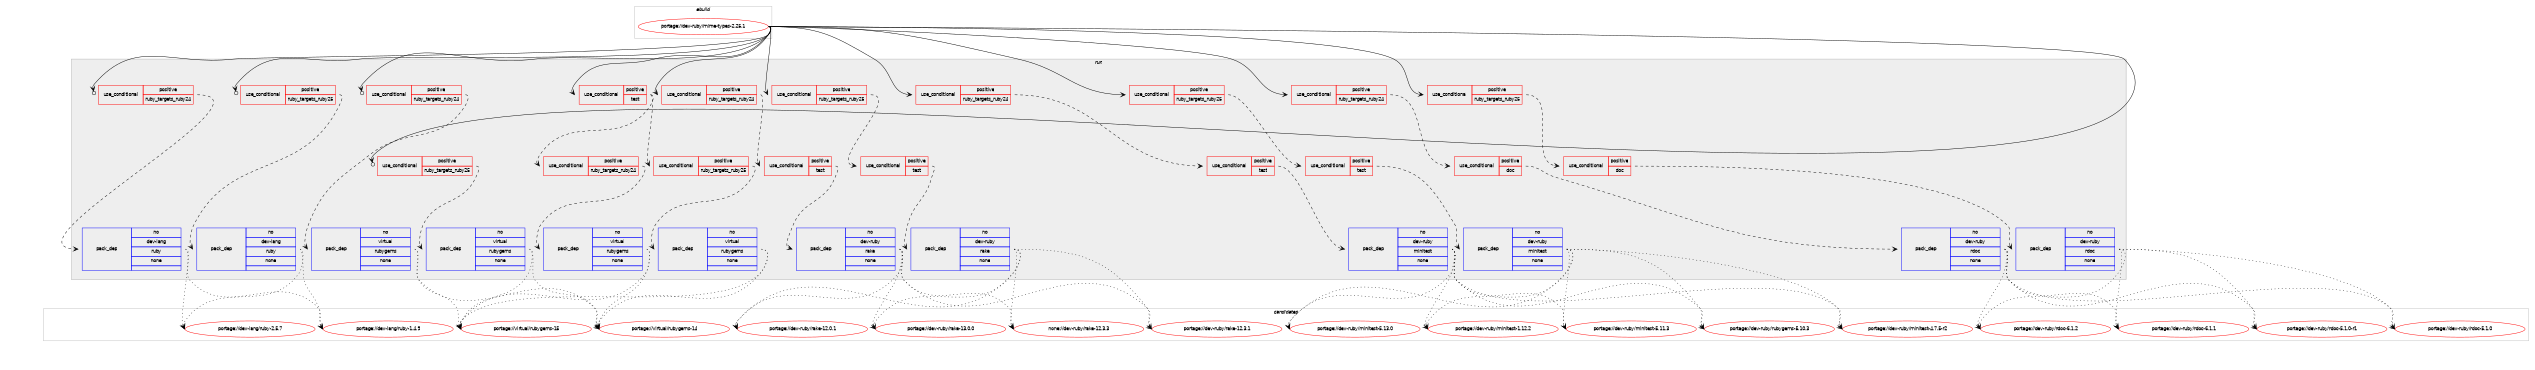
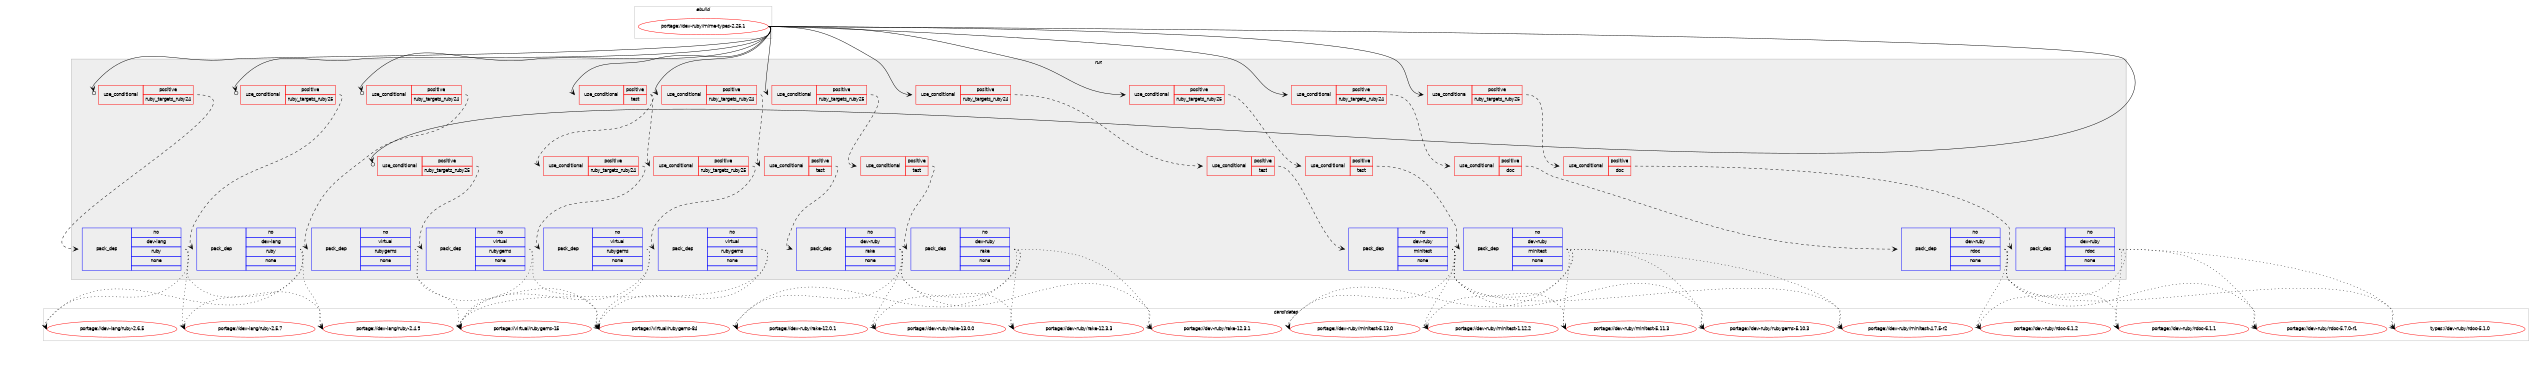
none -> (112, 329)
(388, 329) -> (388, 329)
(664, 329) -> (664, 329)
(1079, 329) -> (1079, 329)
(2322, 329) -> (2322, 329)
(2460, 329) -> (2460, 329)
